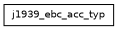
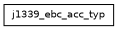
(59, 15) -> (59, 15)
